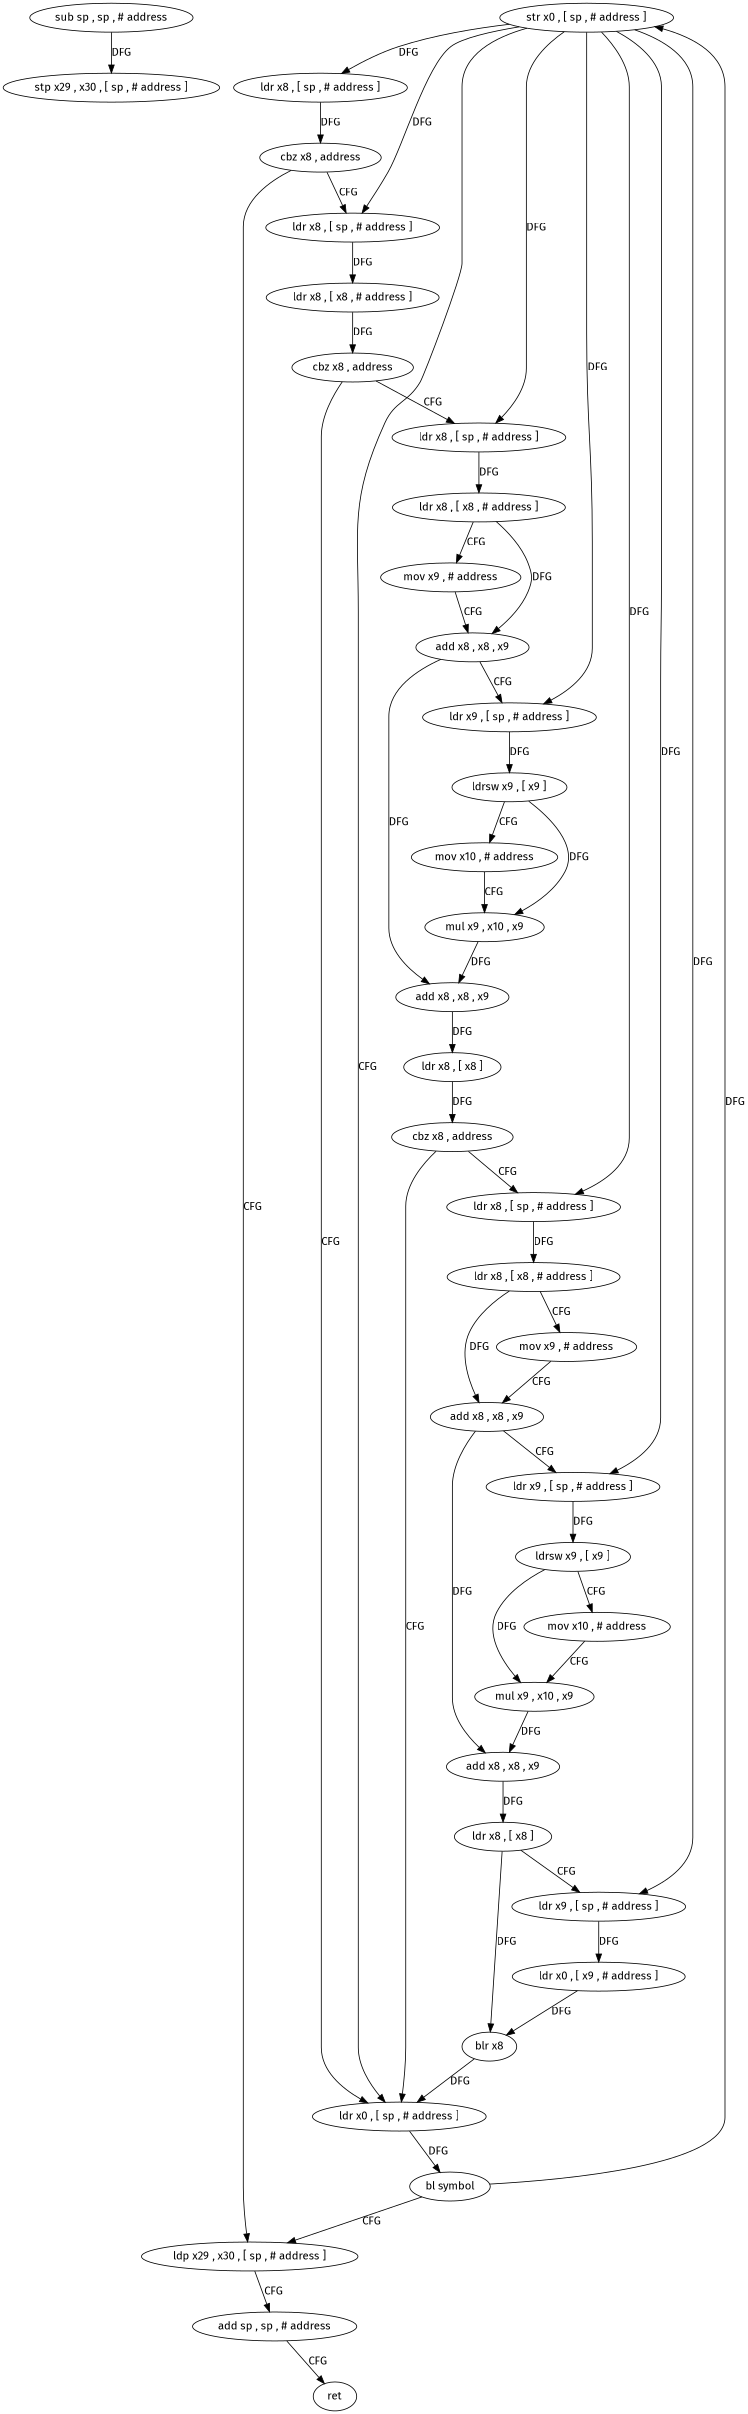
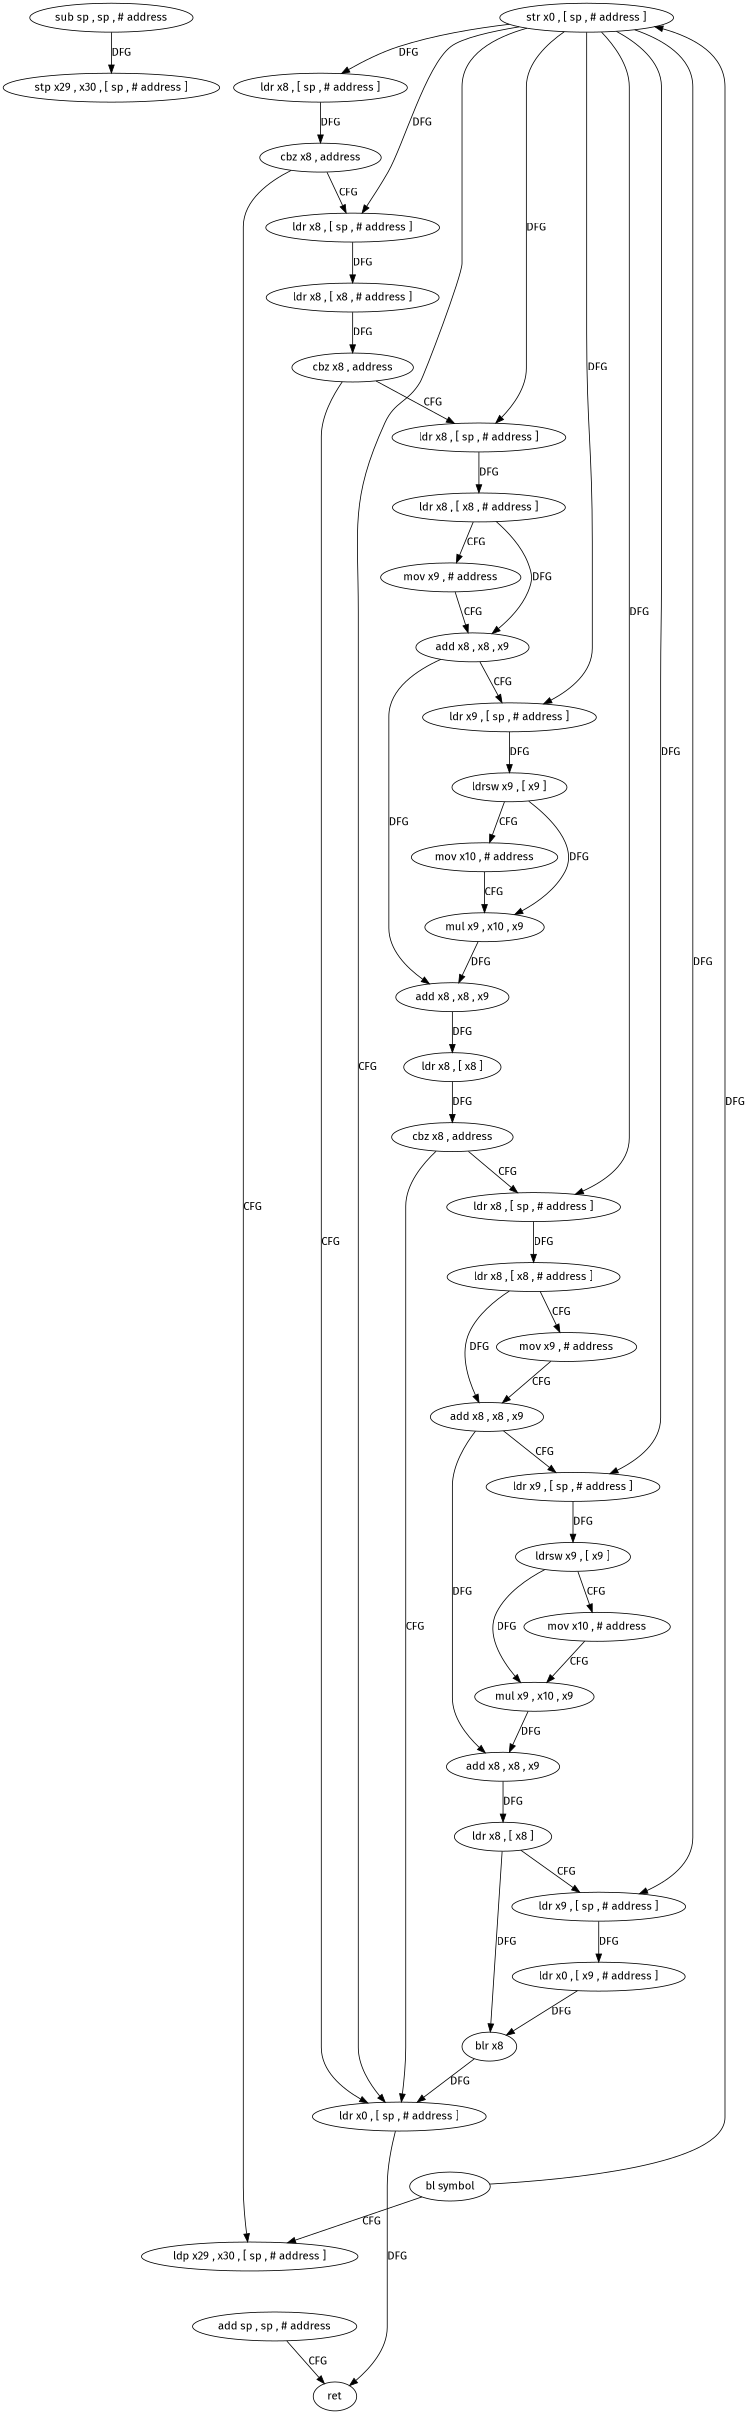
(422, 2149) -> (387, 2261)
(261, 2288) -> none
